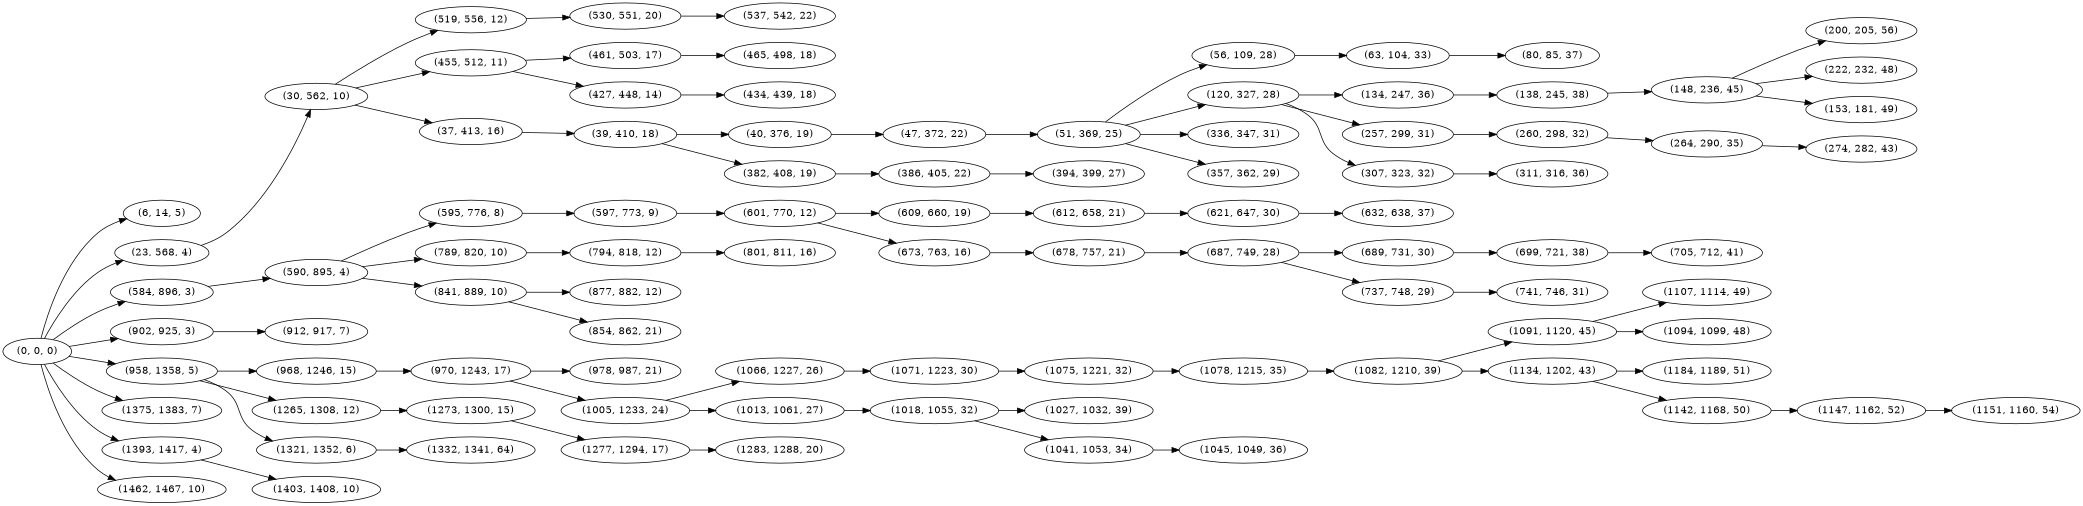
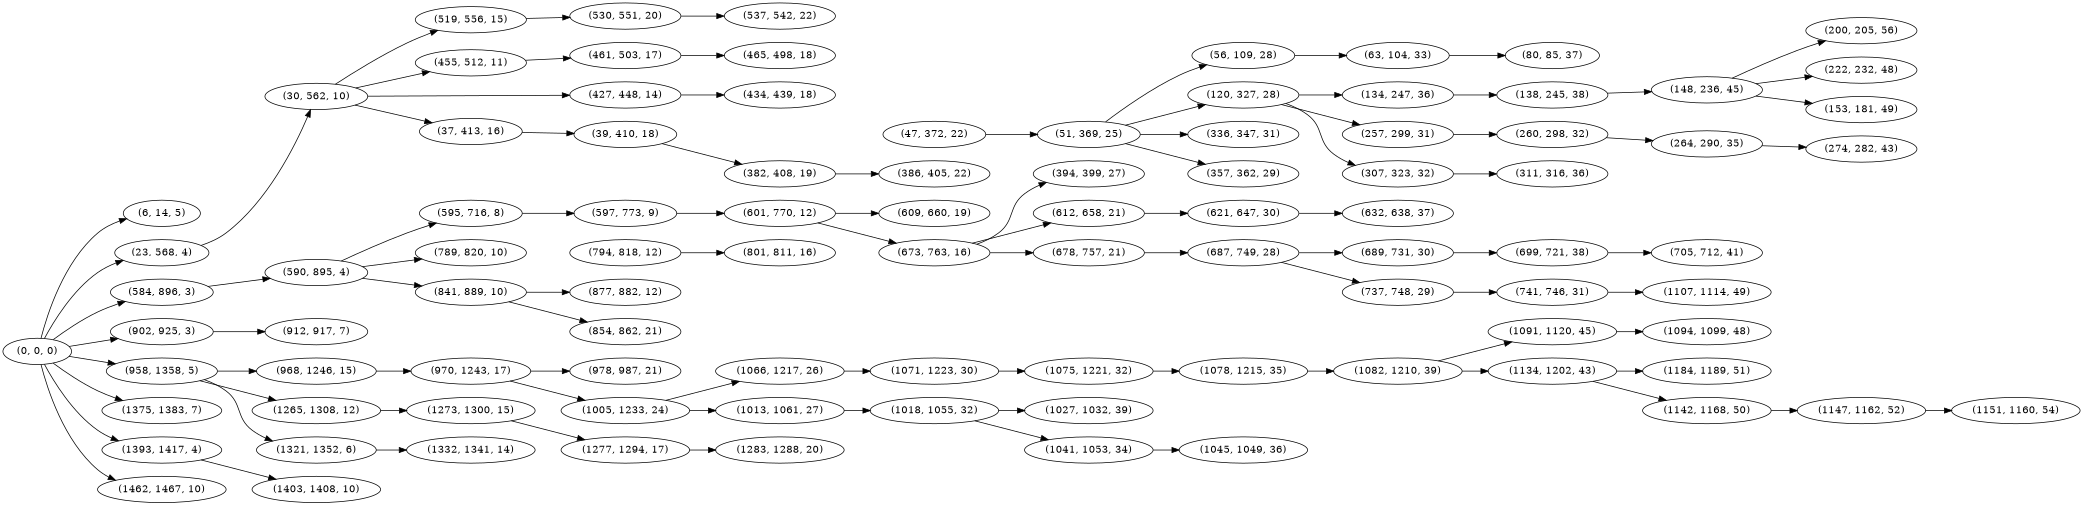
(471, 20) -> (471, 20)
(544, 78) -> (465, 96)
(780, 134) -> none
(1008, 174) -> (1010, 217)
(471, 213) -> (471, 213)
(1008, 213) -> (1008, 234)
(544, 253) -> none
(1626, 313) -> (1622, 292)
(780, 371) -> (780, 371)
(471, 450) -> (471, 450)
